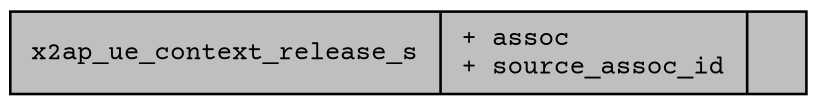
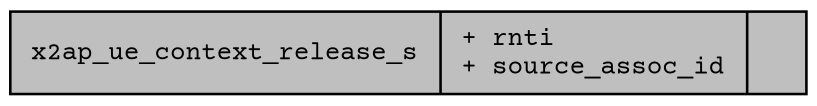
(517, 37) -> (509, 37)
